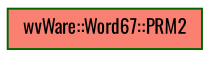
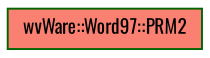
(105, 29) -> (105, 29)
